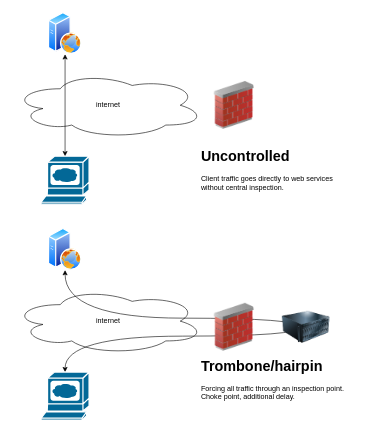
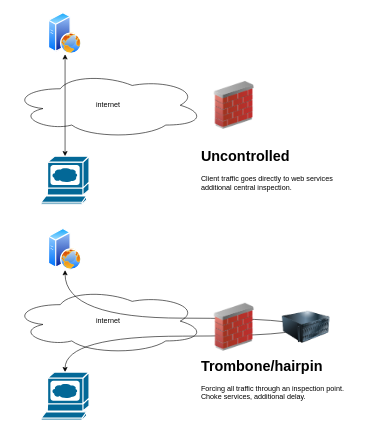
(271, 151) -> (271, 151)
(280, 361) -> (280, 361)
